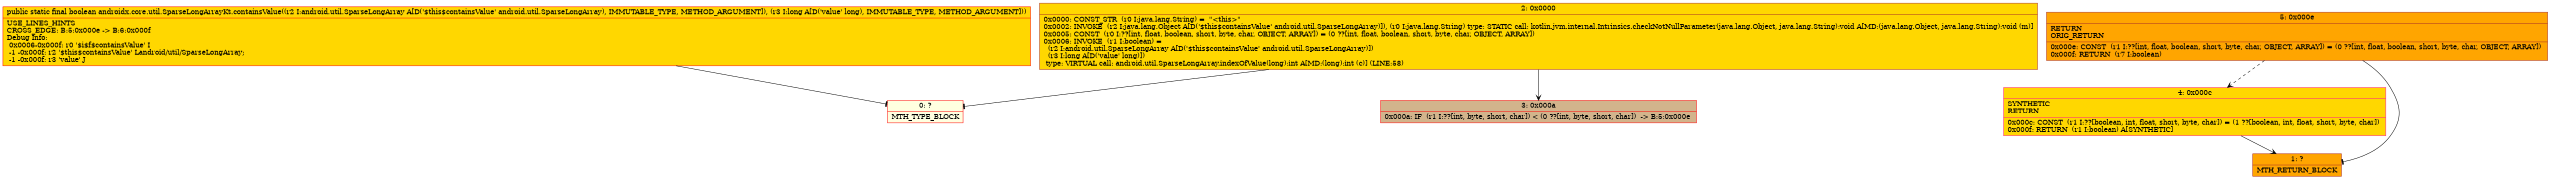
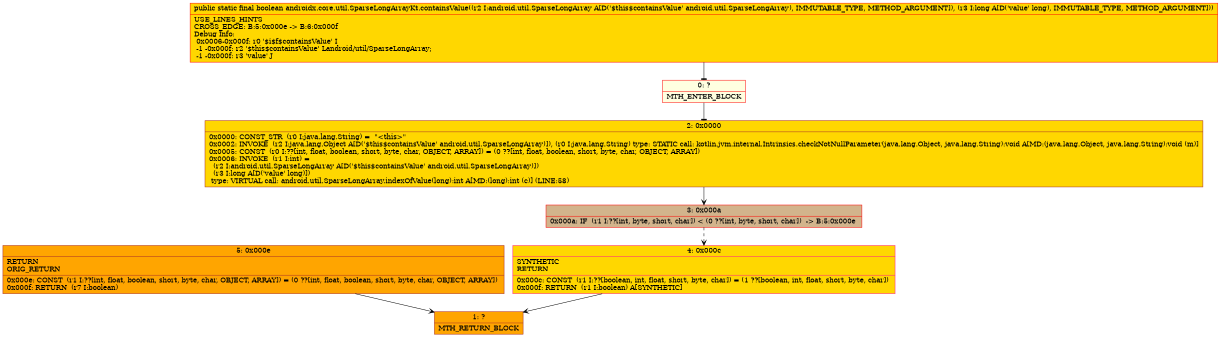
(1104, 42) -> (261, 159)
(2248, 72) -> (704, 234)
(1117, 88) -> (704, 110)
(925, 117) -> (704, 97)
(2398, 119) -> (392, 302)
